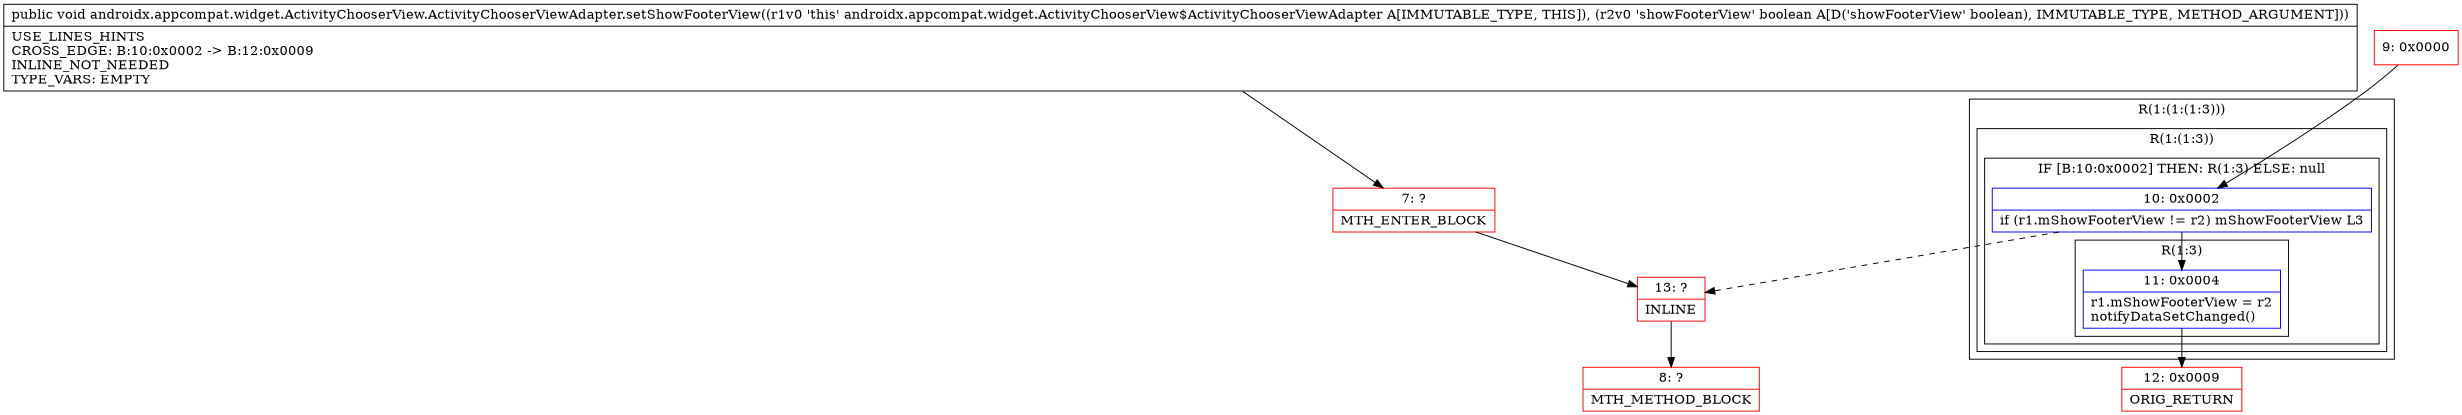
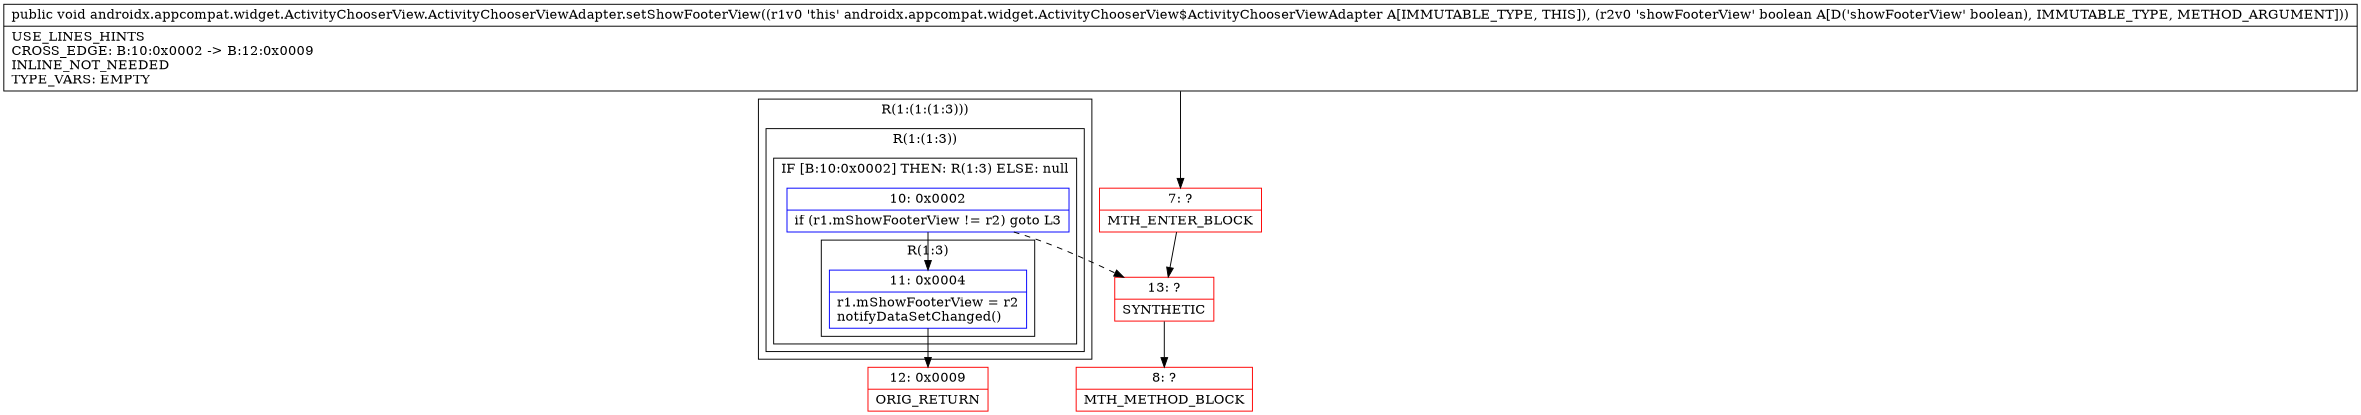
(2416, 48) -> none
(2182, 221) -> (928, 221)
(1671, 310) -> (1164, 310)
